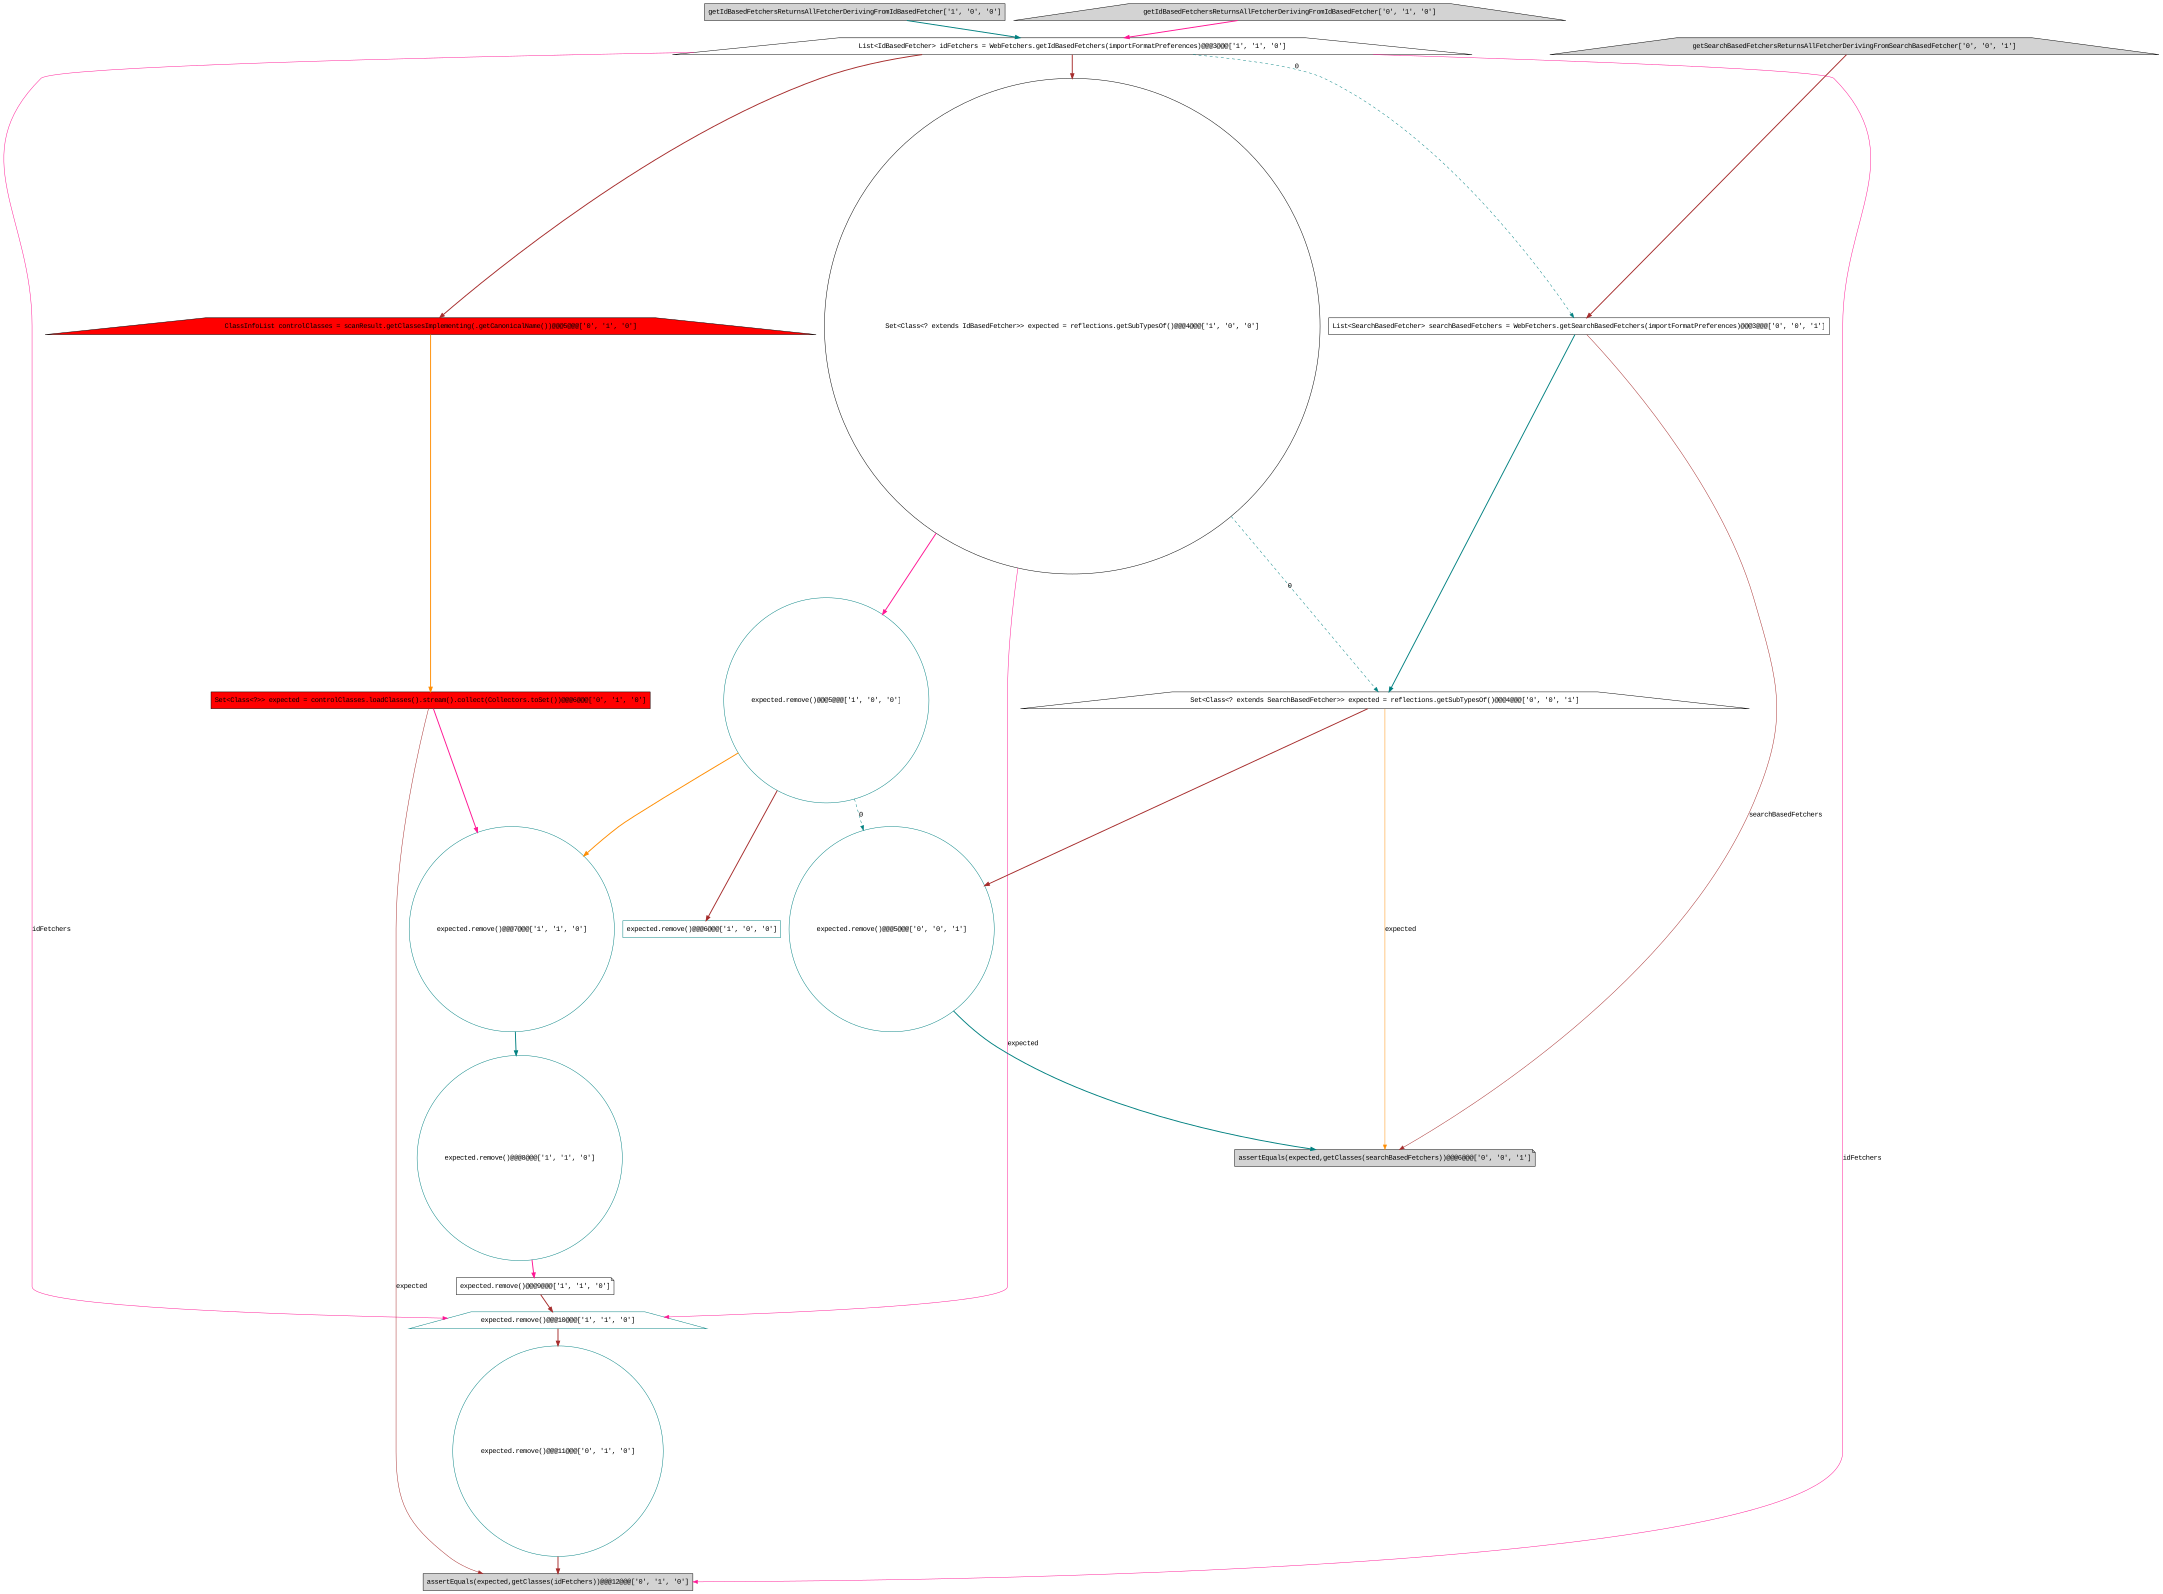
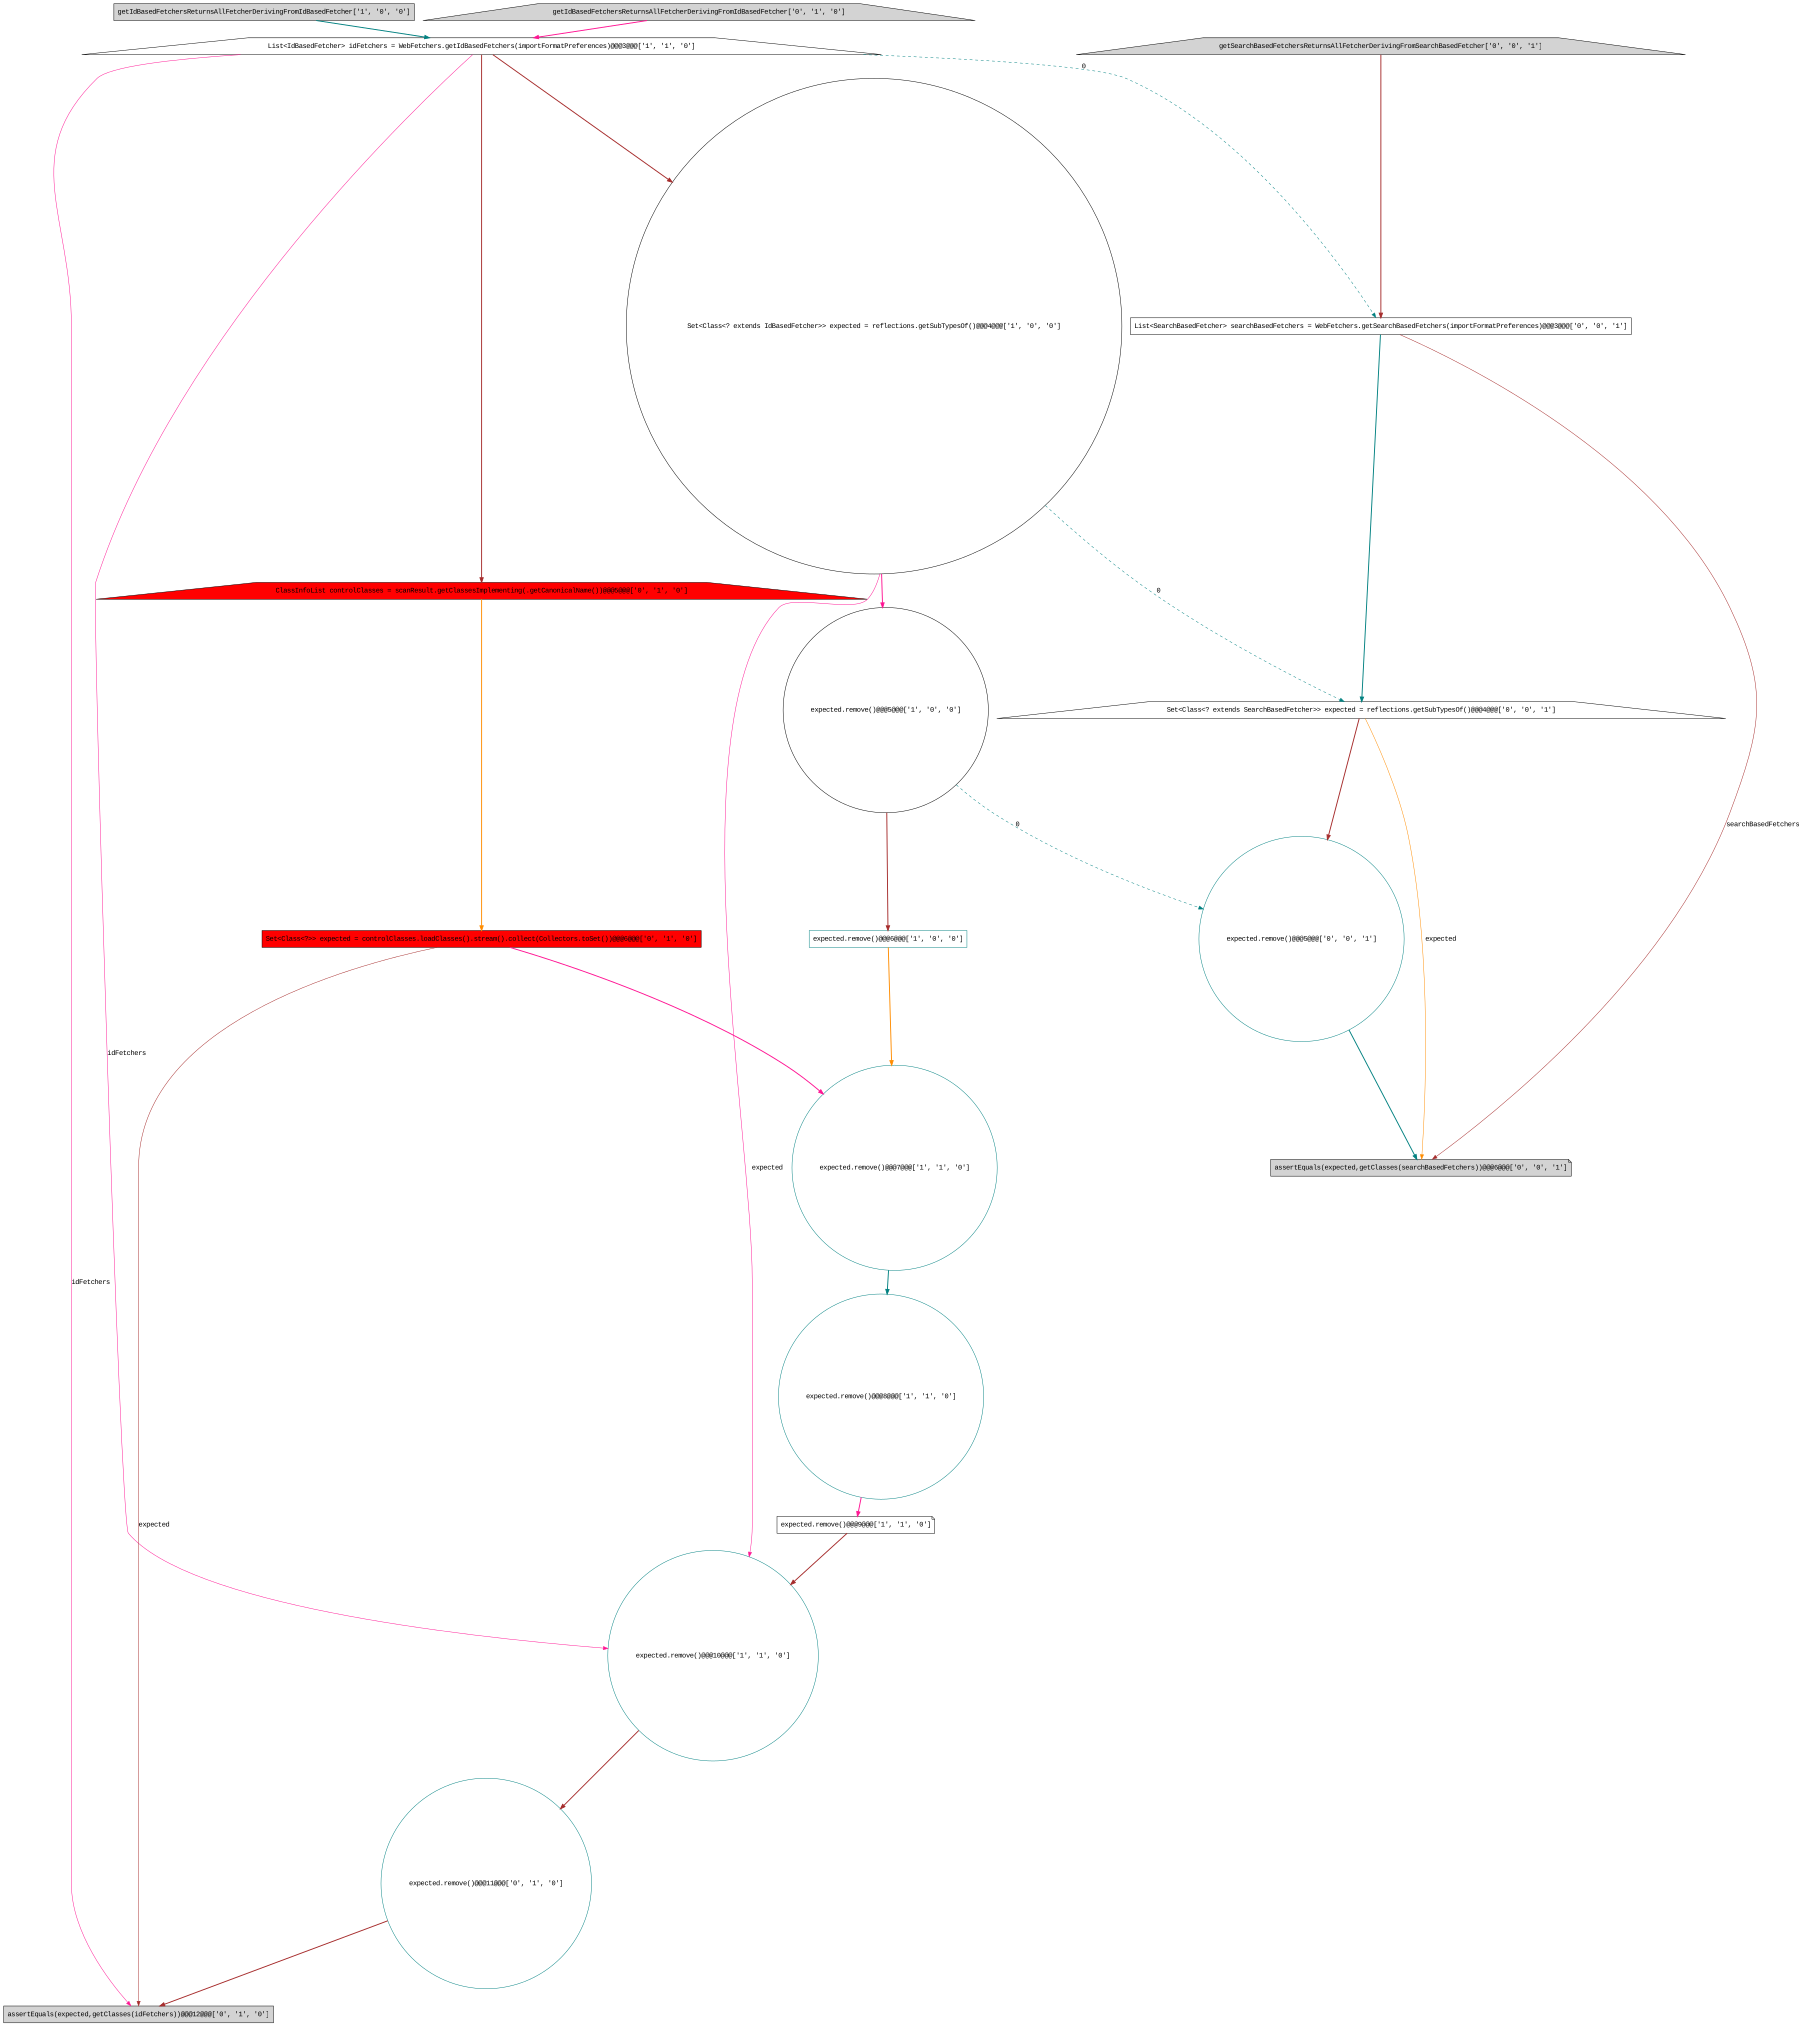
(826, 700) -> (886, 710)
(661, 800) -> (890, 1004)
(558, 1320) -> (713, 1656)
